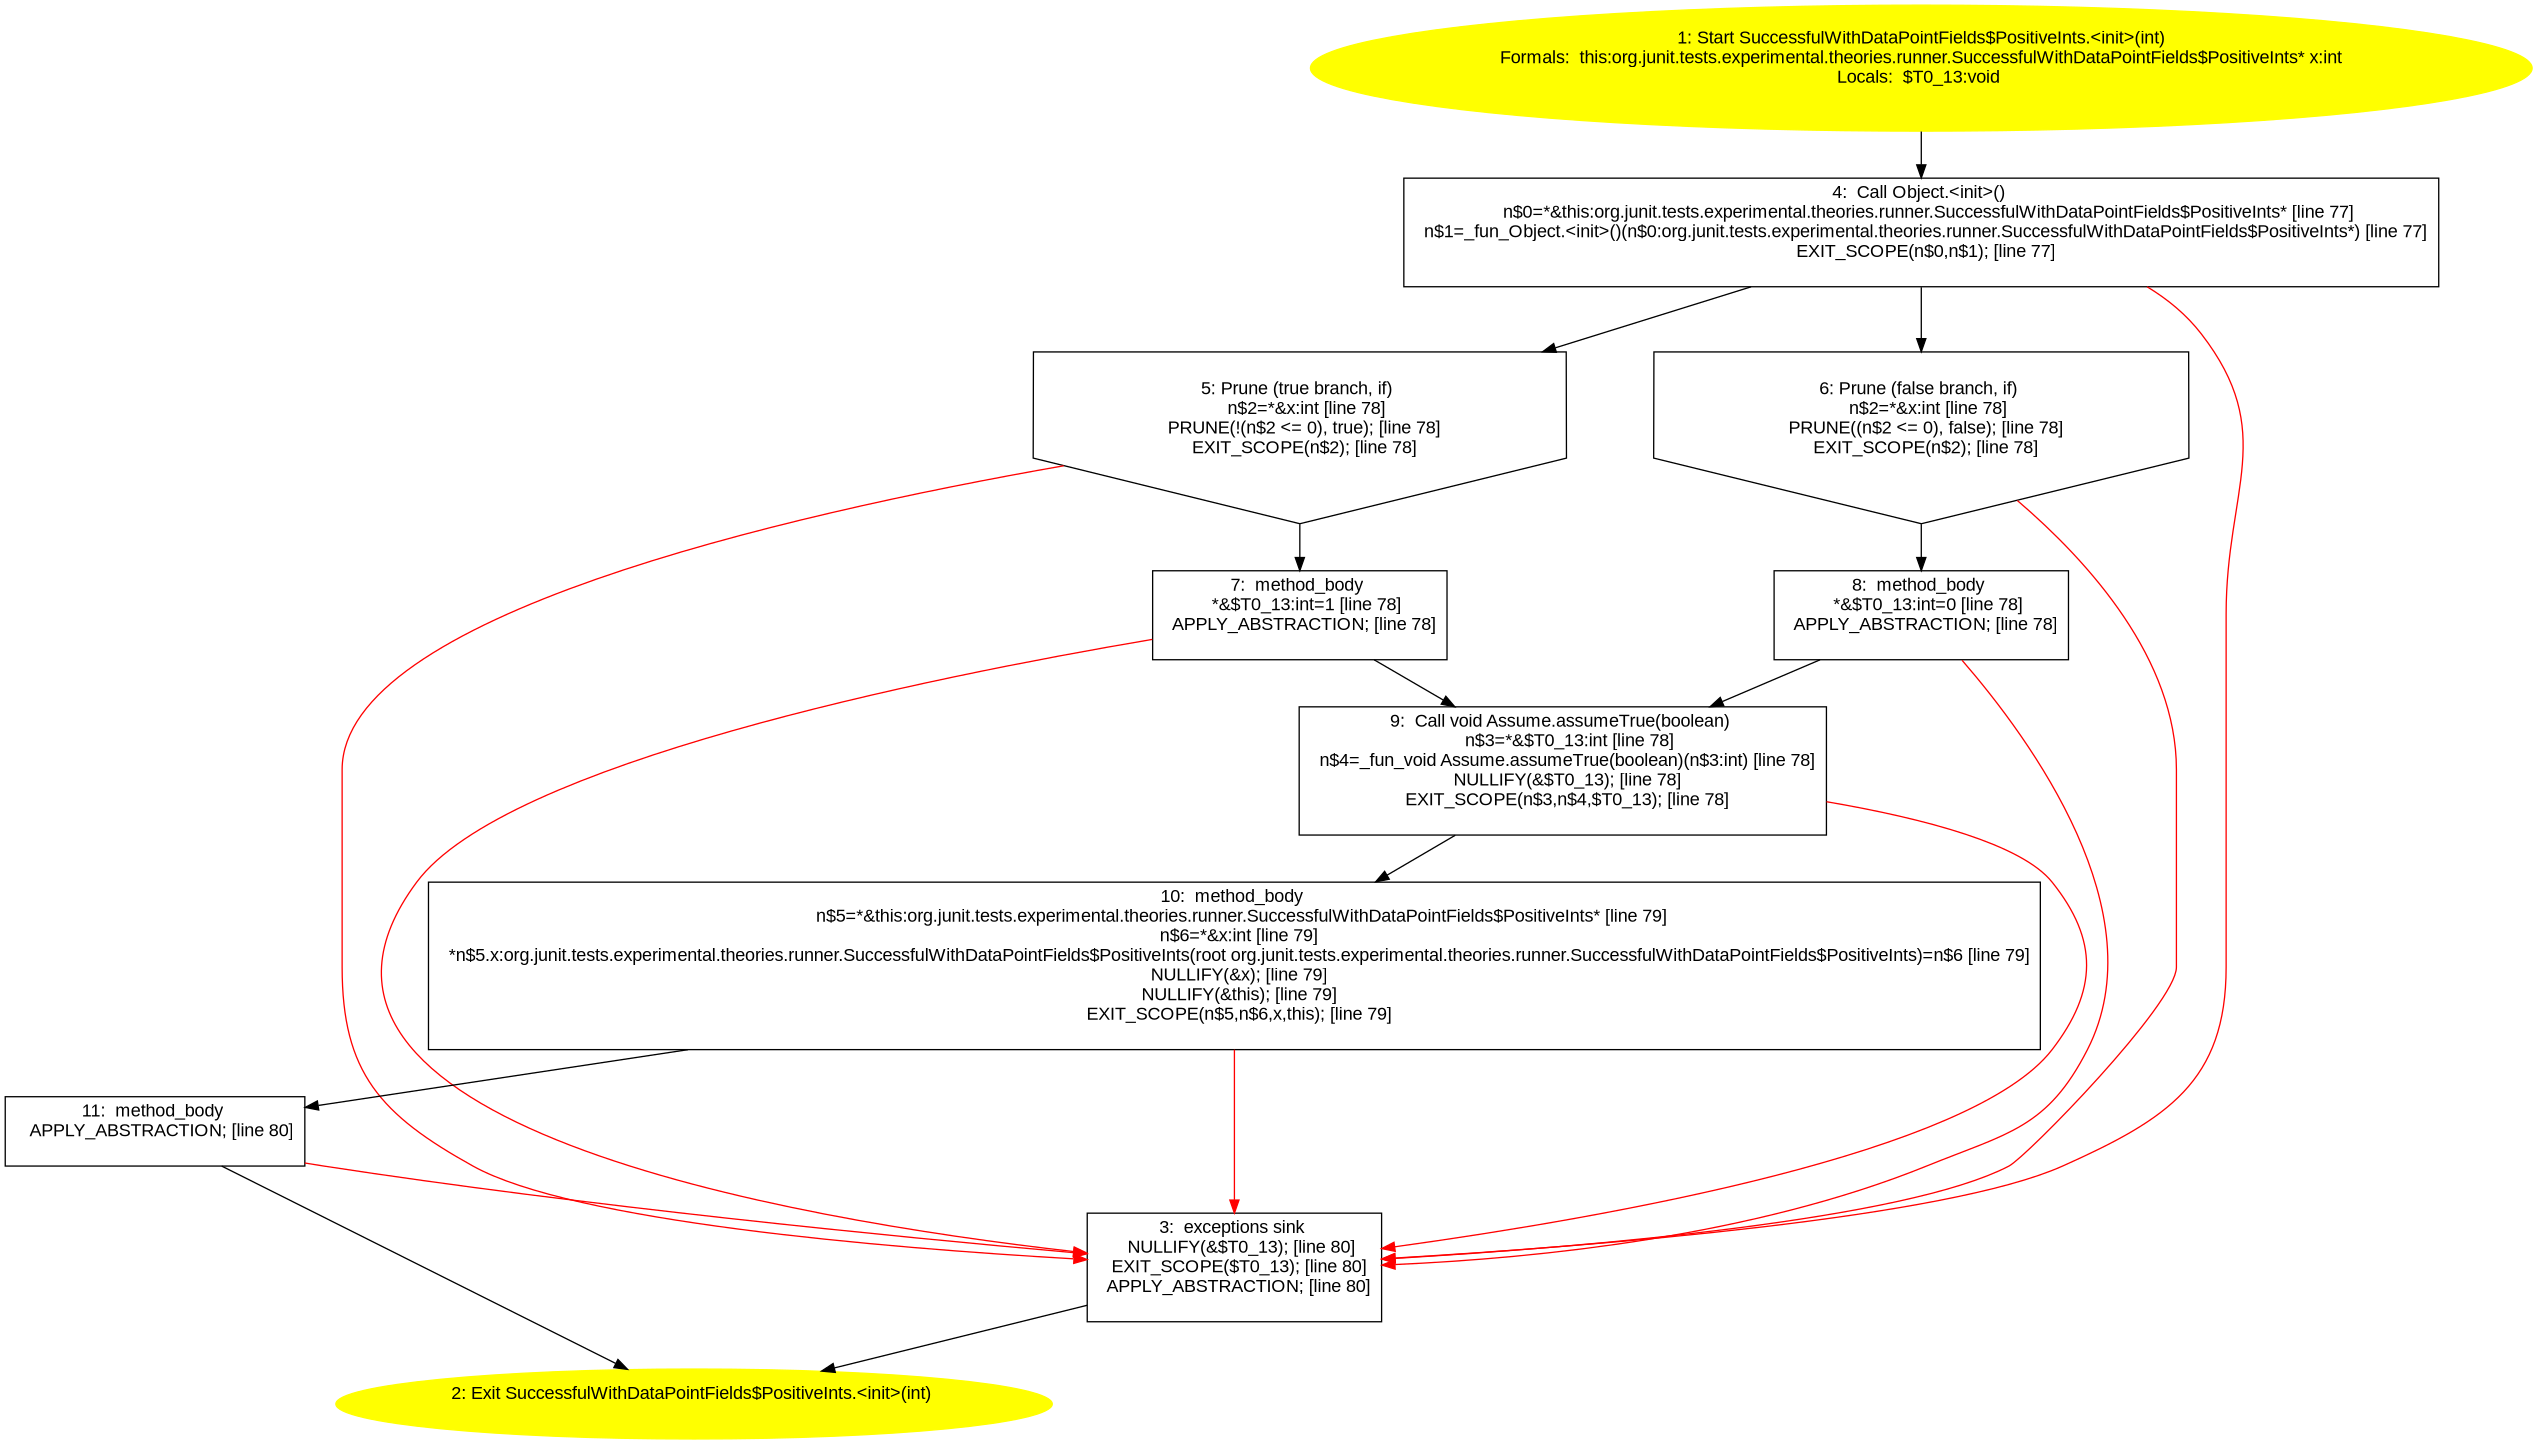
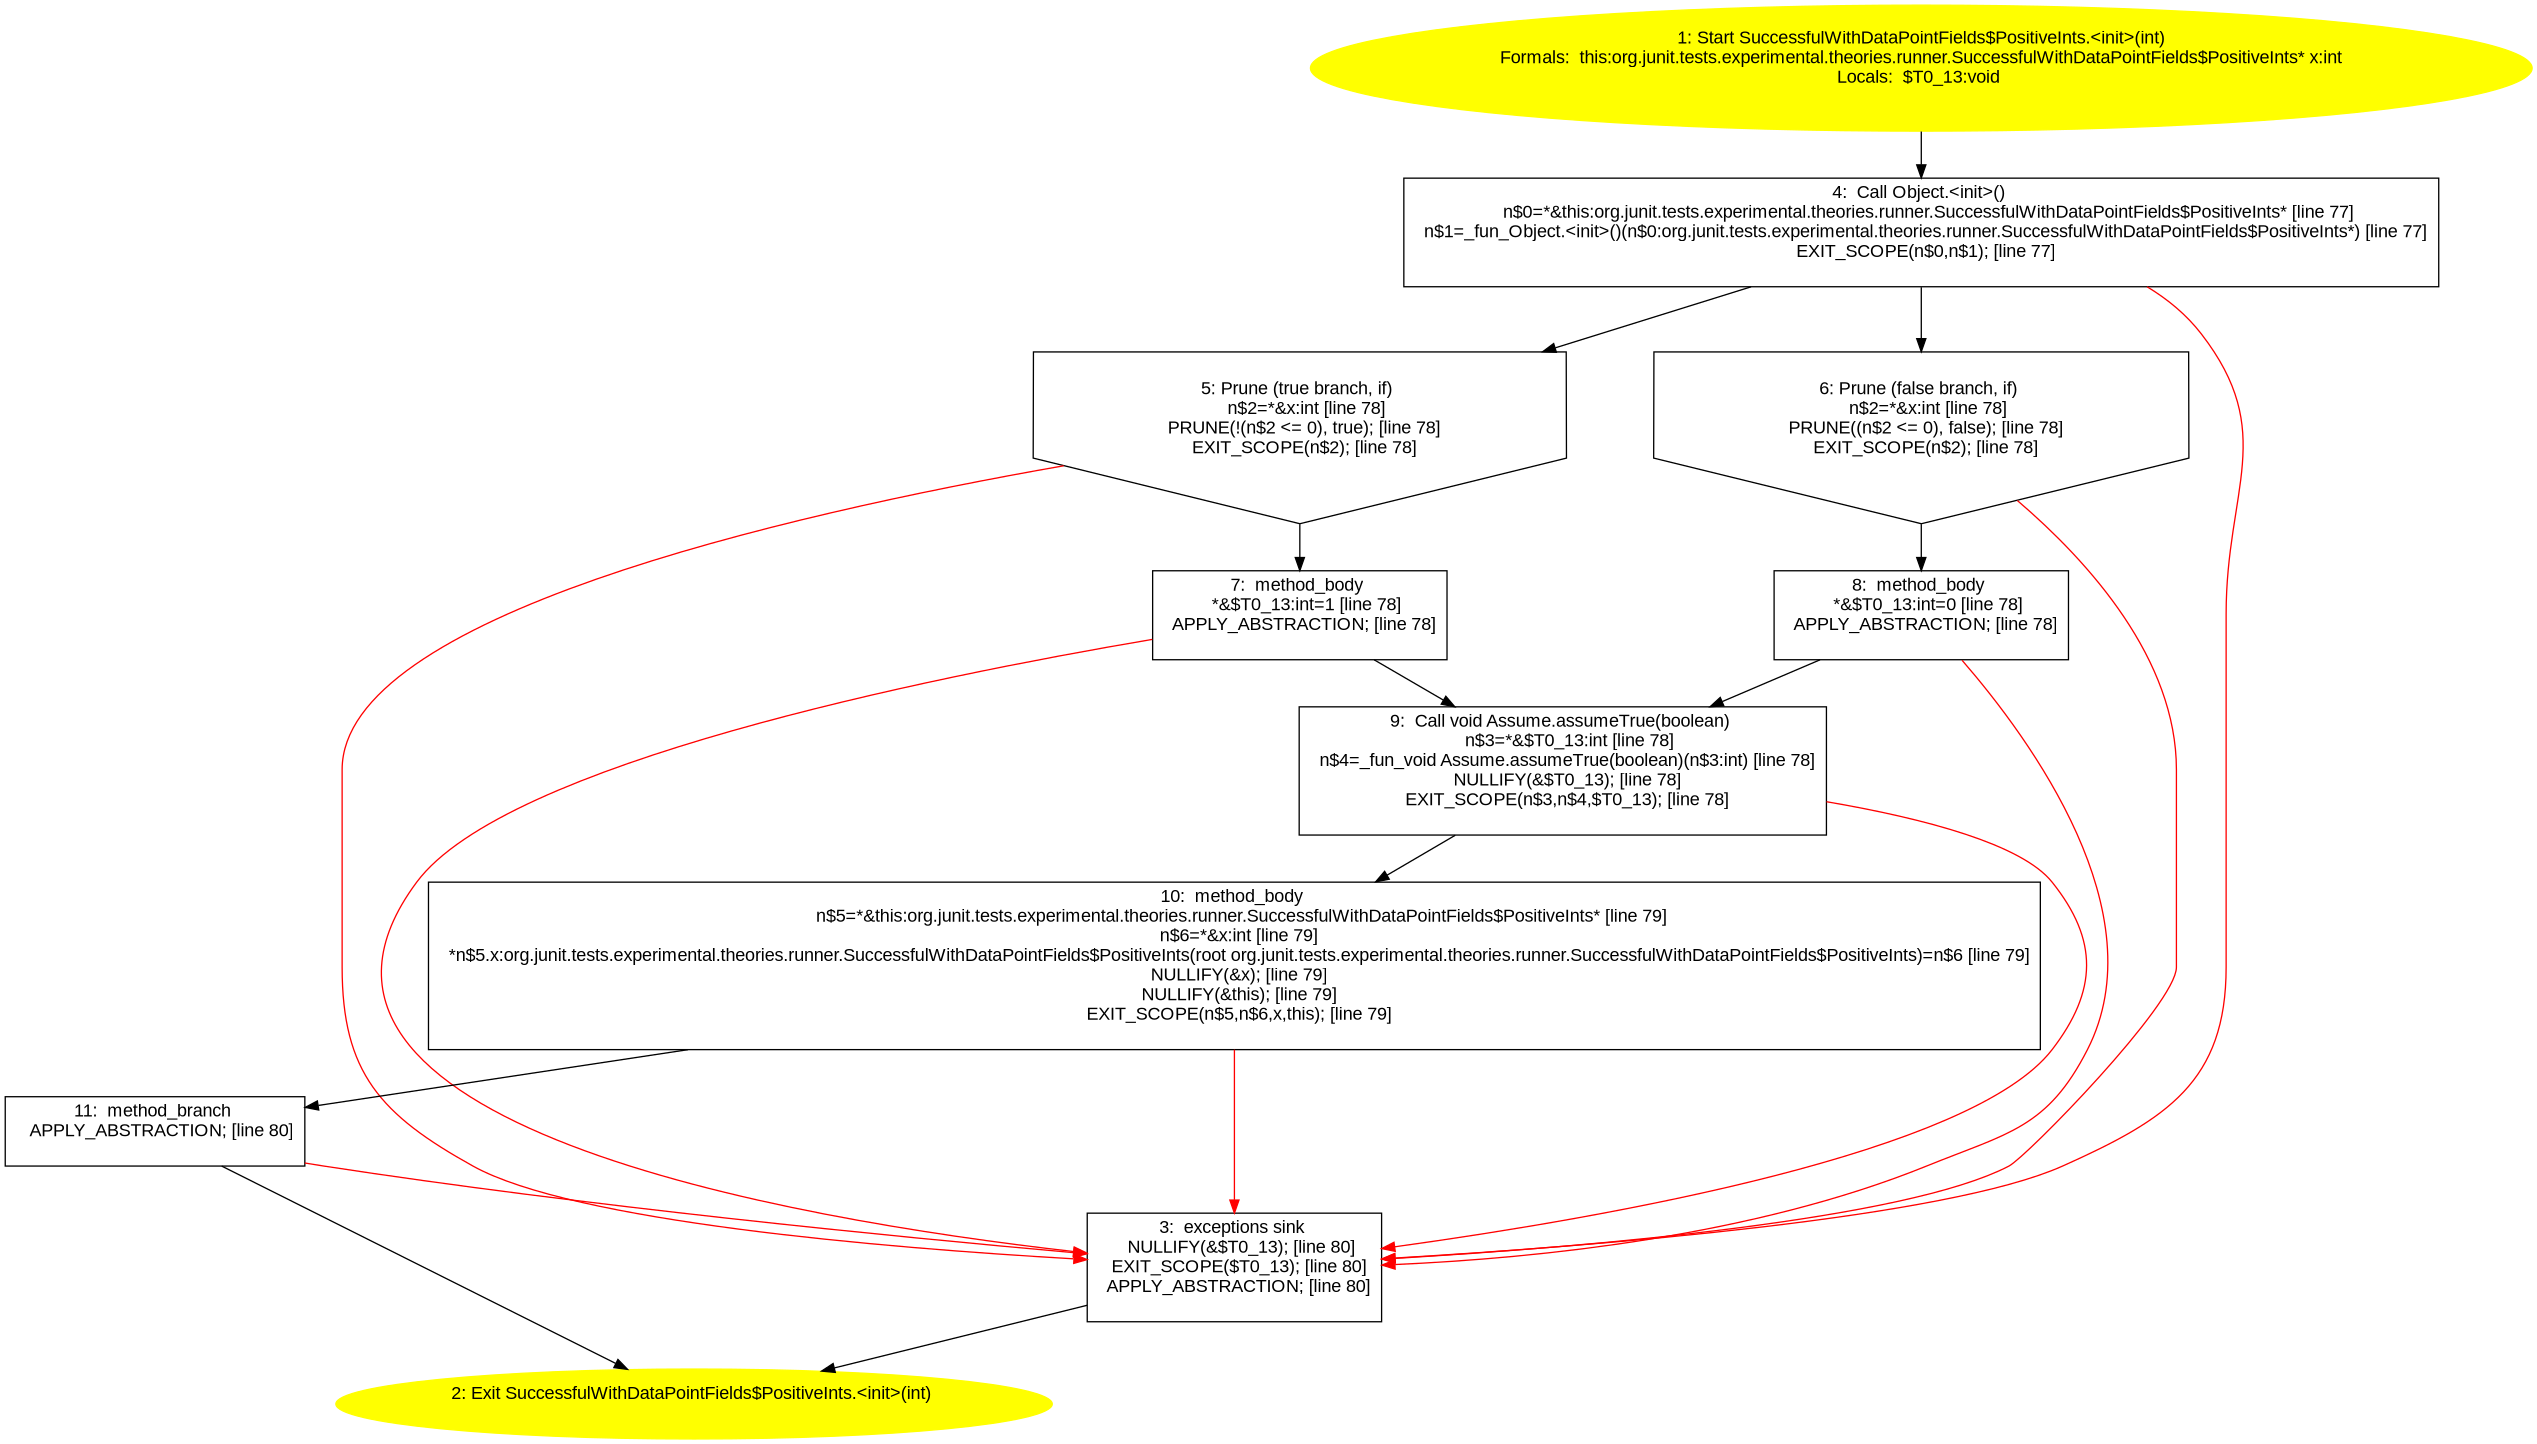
(155, 1131) -> (155, 1131)
